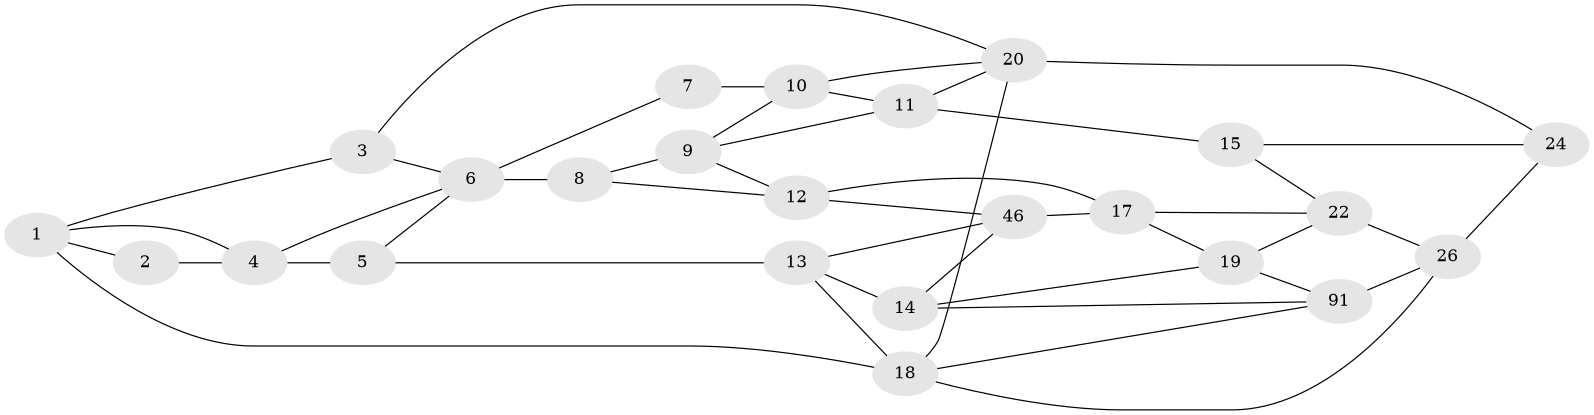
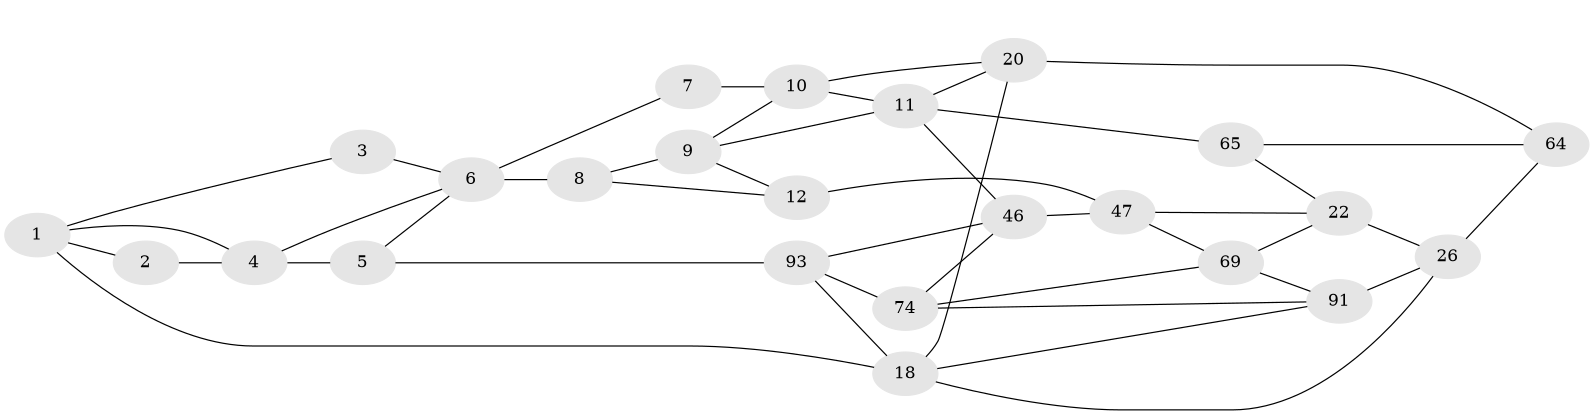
(663, 5) -> none
(1231, 145) -> (1231, 145)
(1556, 145) -> (1556, 145)
(905, 207) -> (960, 162)
(1122, 212) -> (1122, 212)
(797, 263) -> (797, 263)
(1231, 263) -> (1231, 263)
(905, 309) -> (905, 309)
